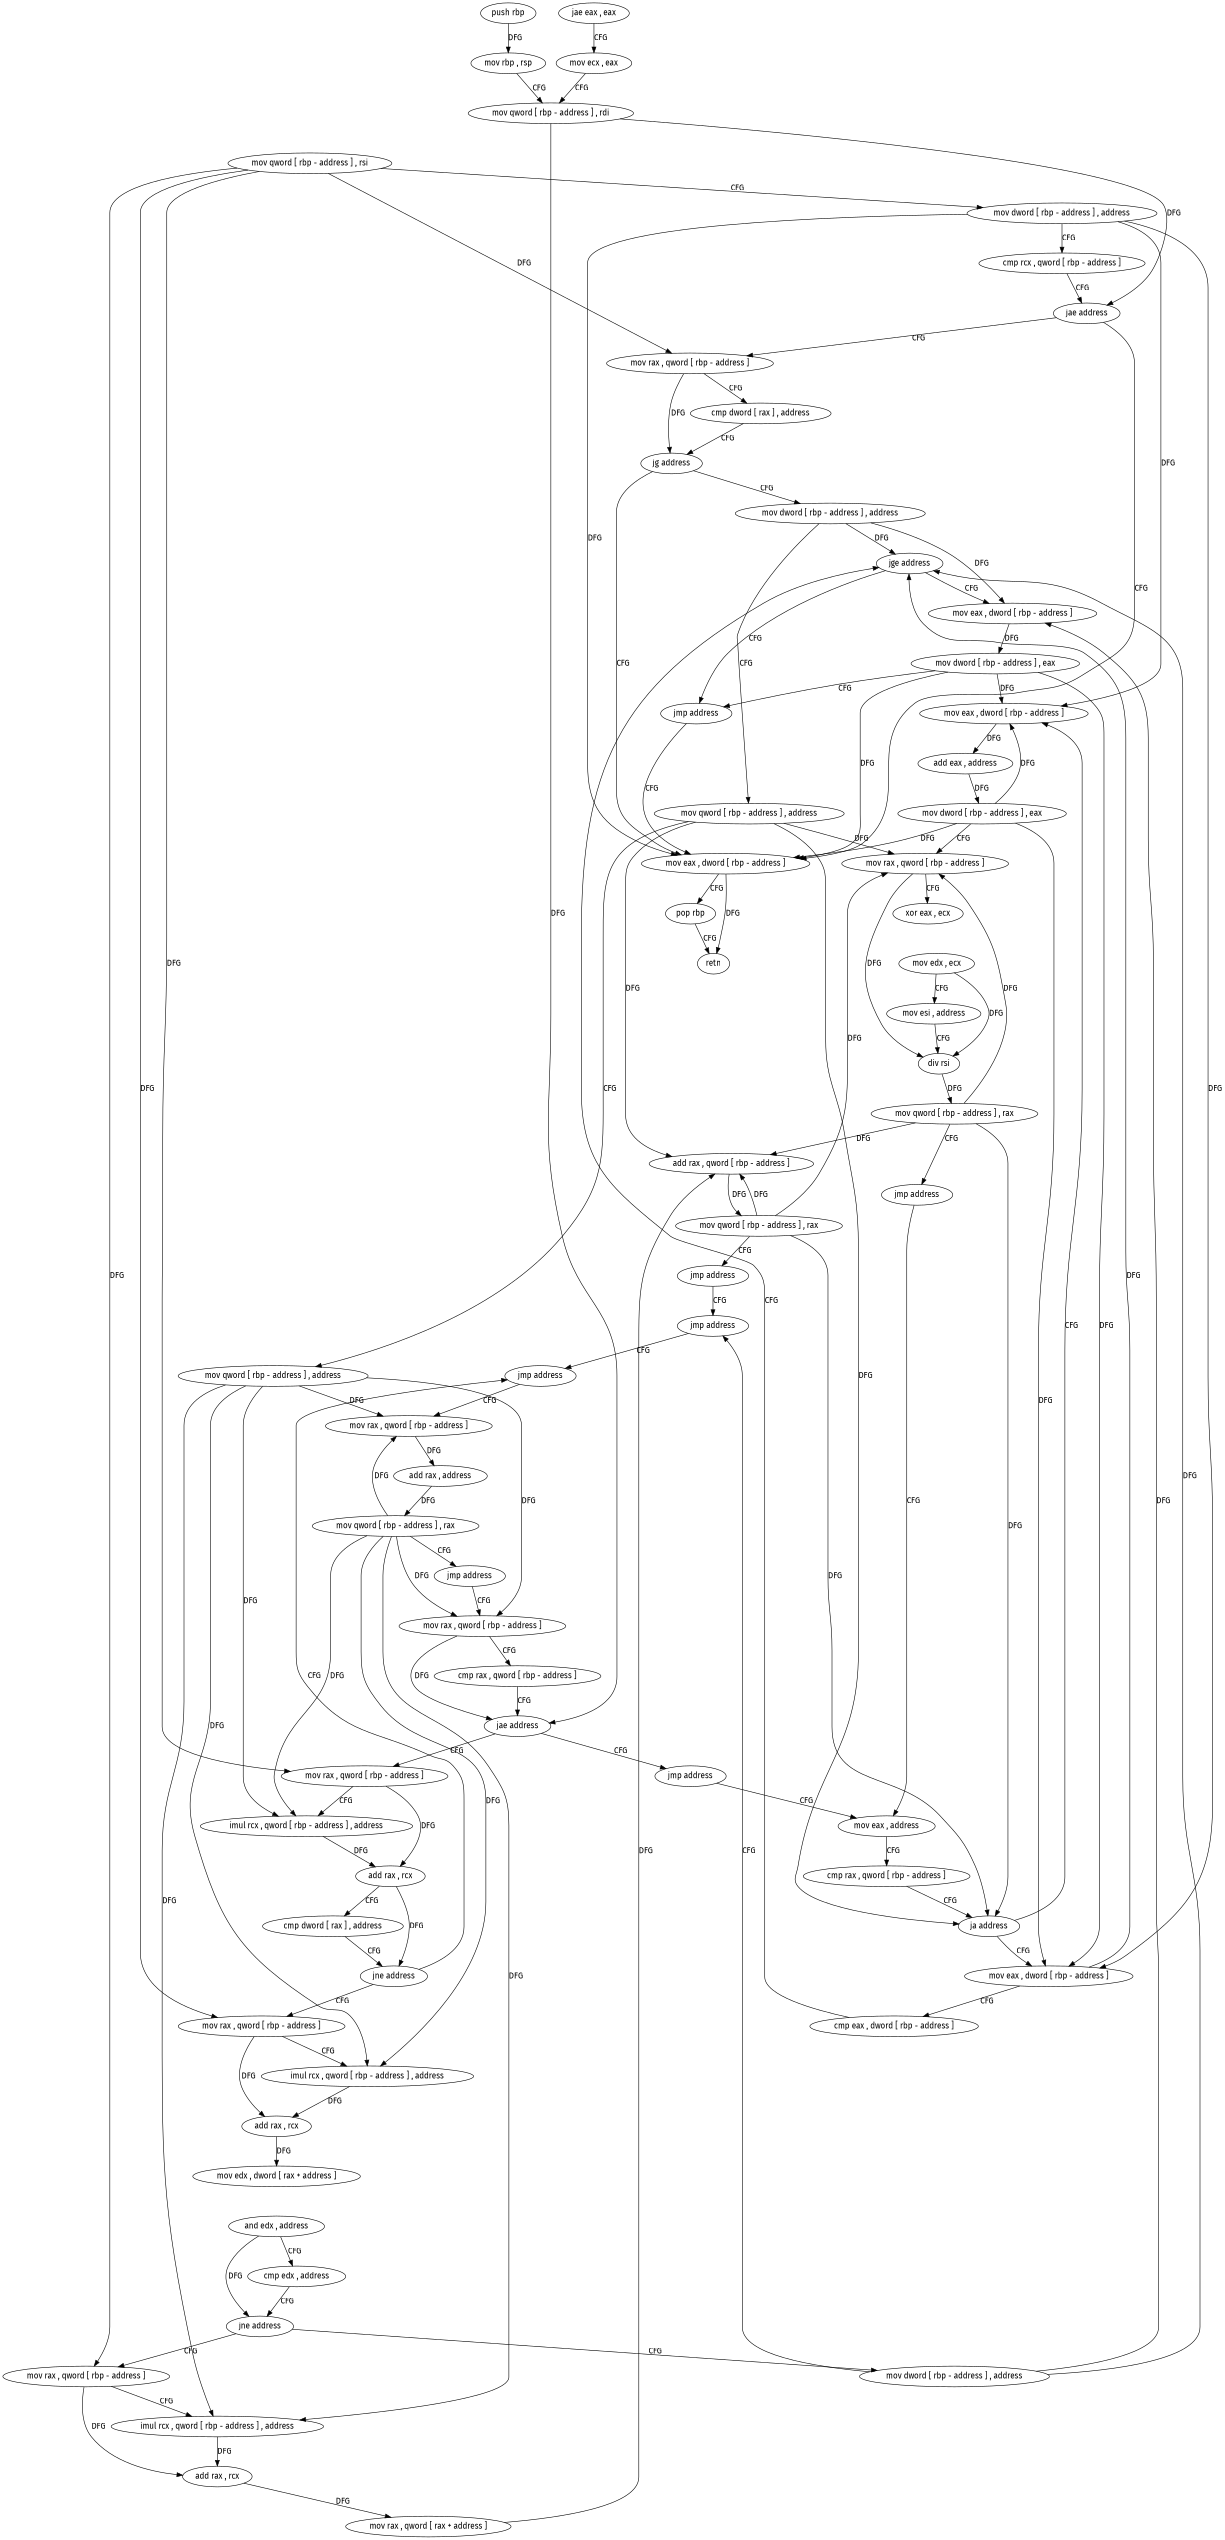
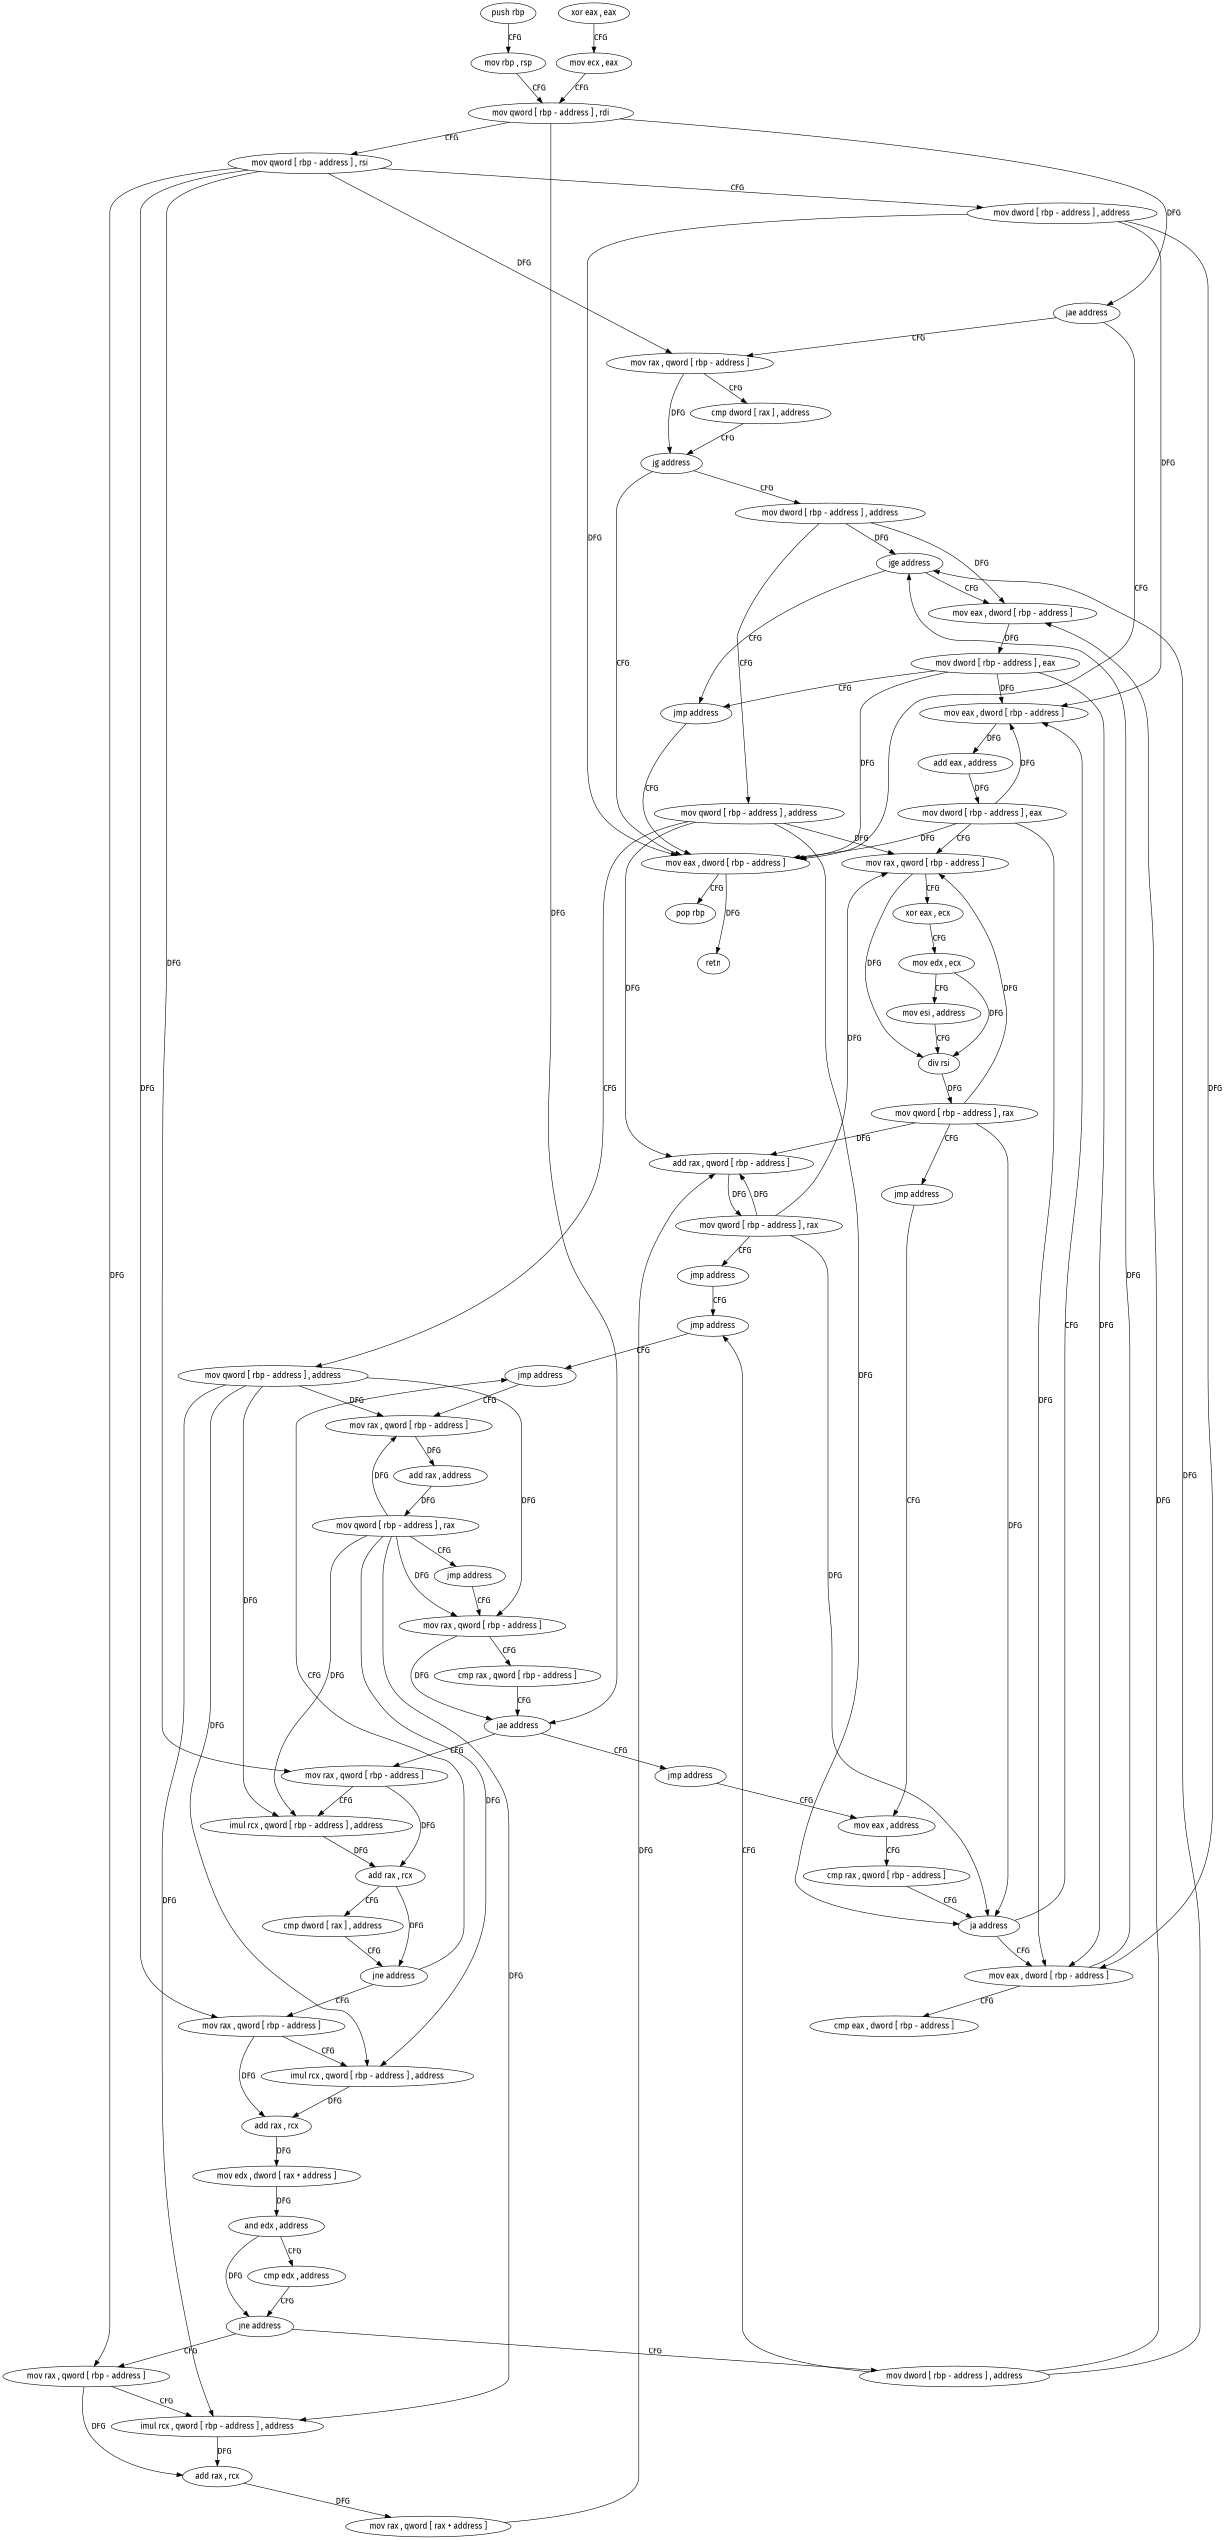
(594, 13) -> (594, 13)
(515, 38) -> (515, 38)
none -> (433, 138)
(1062, 263) -> none
(701, 936) -> none
none -> (932, 936)
(692, 1245) -> none
none -> (277, 2199)
